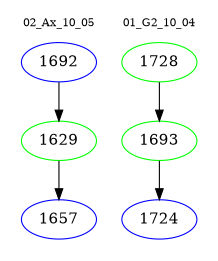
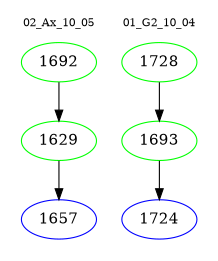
(59, 62) -> (59, 62)
